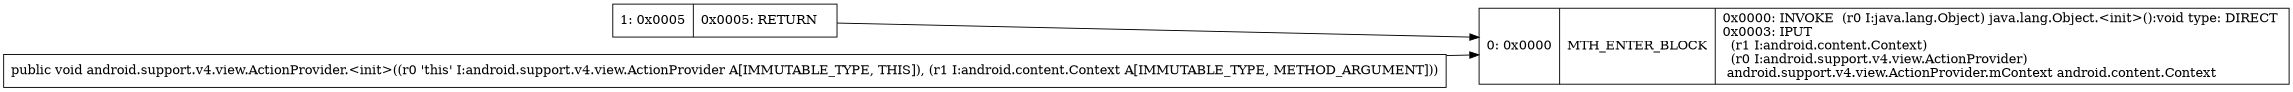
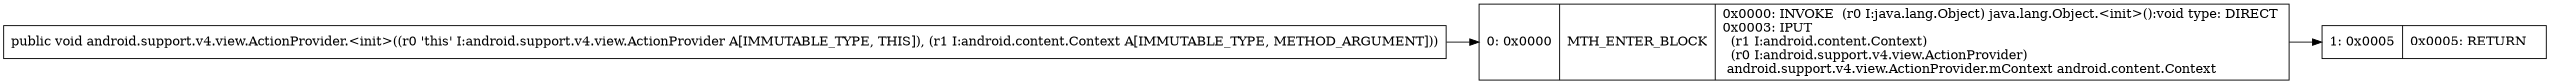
(1153, 30) -> (2301, 42)
